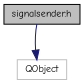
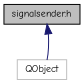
(35, 37) -> (49, 47)
